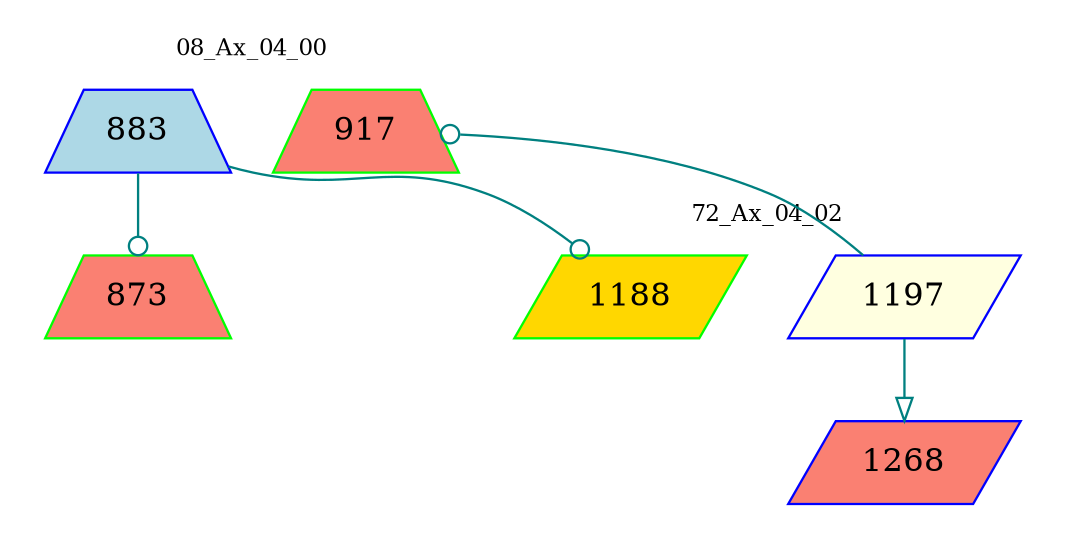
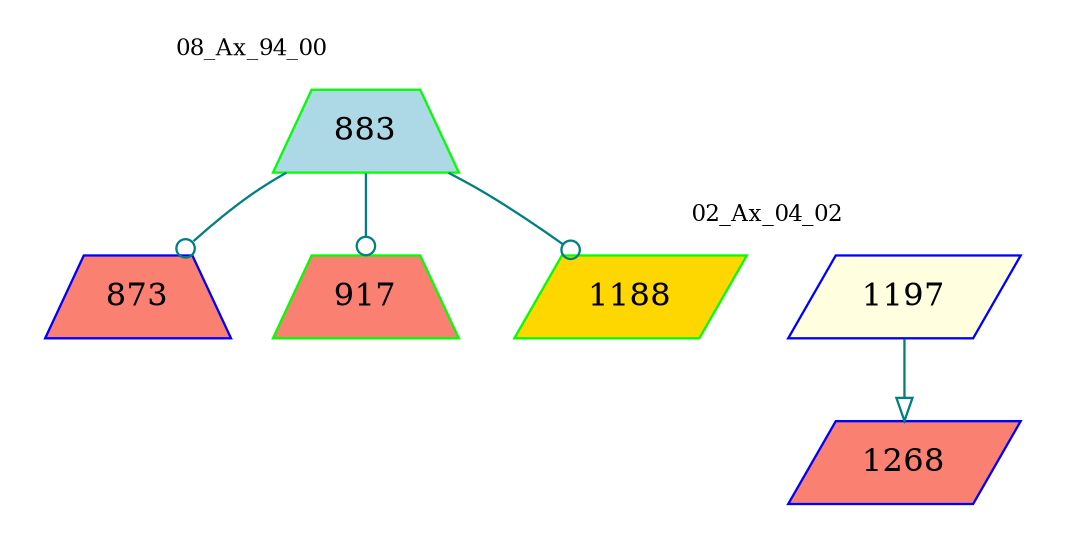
(252, 49) -> (252, 49)
(138, 131) -> (366, 131)
(672, 163) -> (366, 205)
(768, 215) -> (768, 215)
(138, 297) -> (138, 297)
